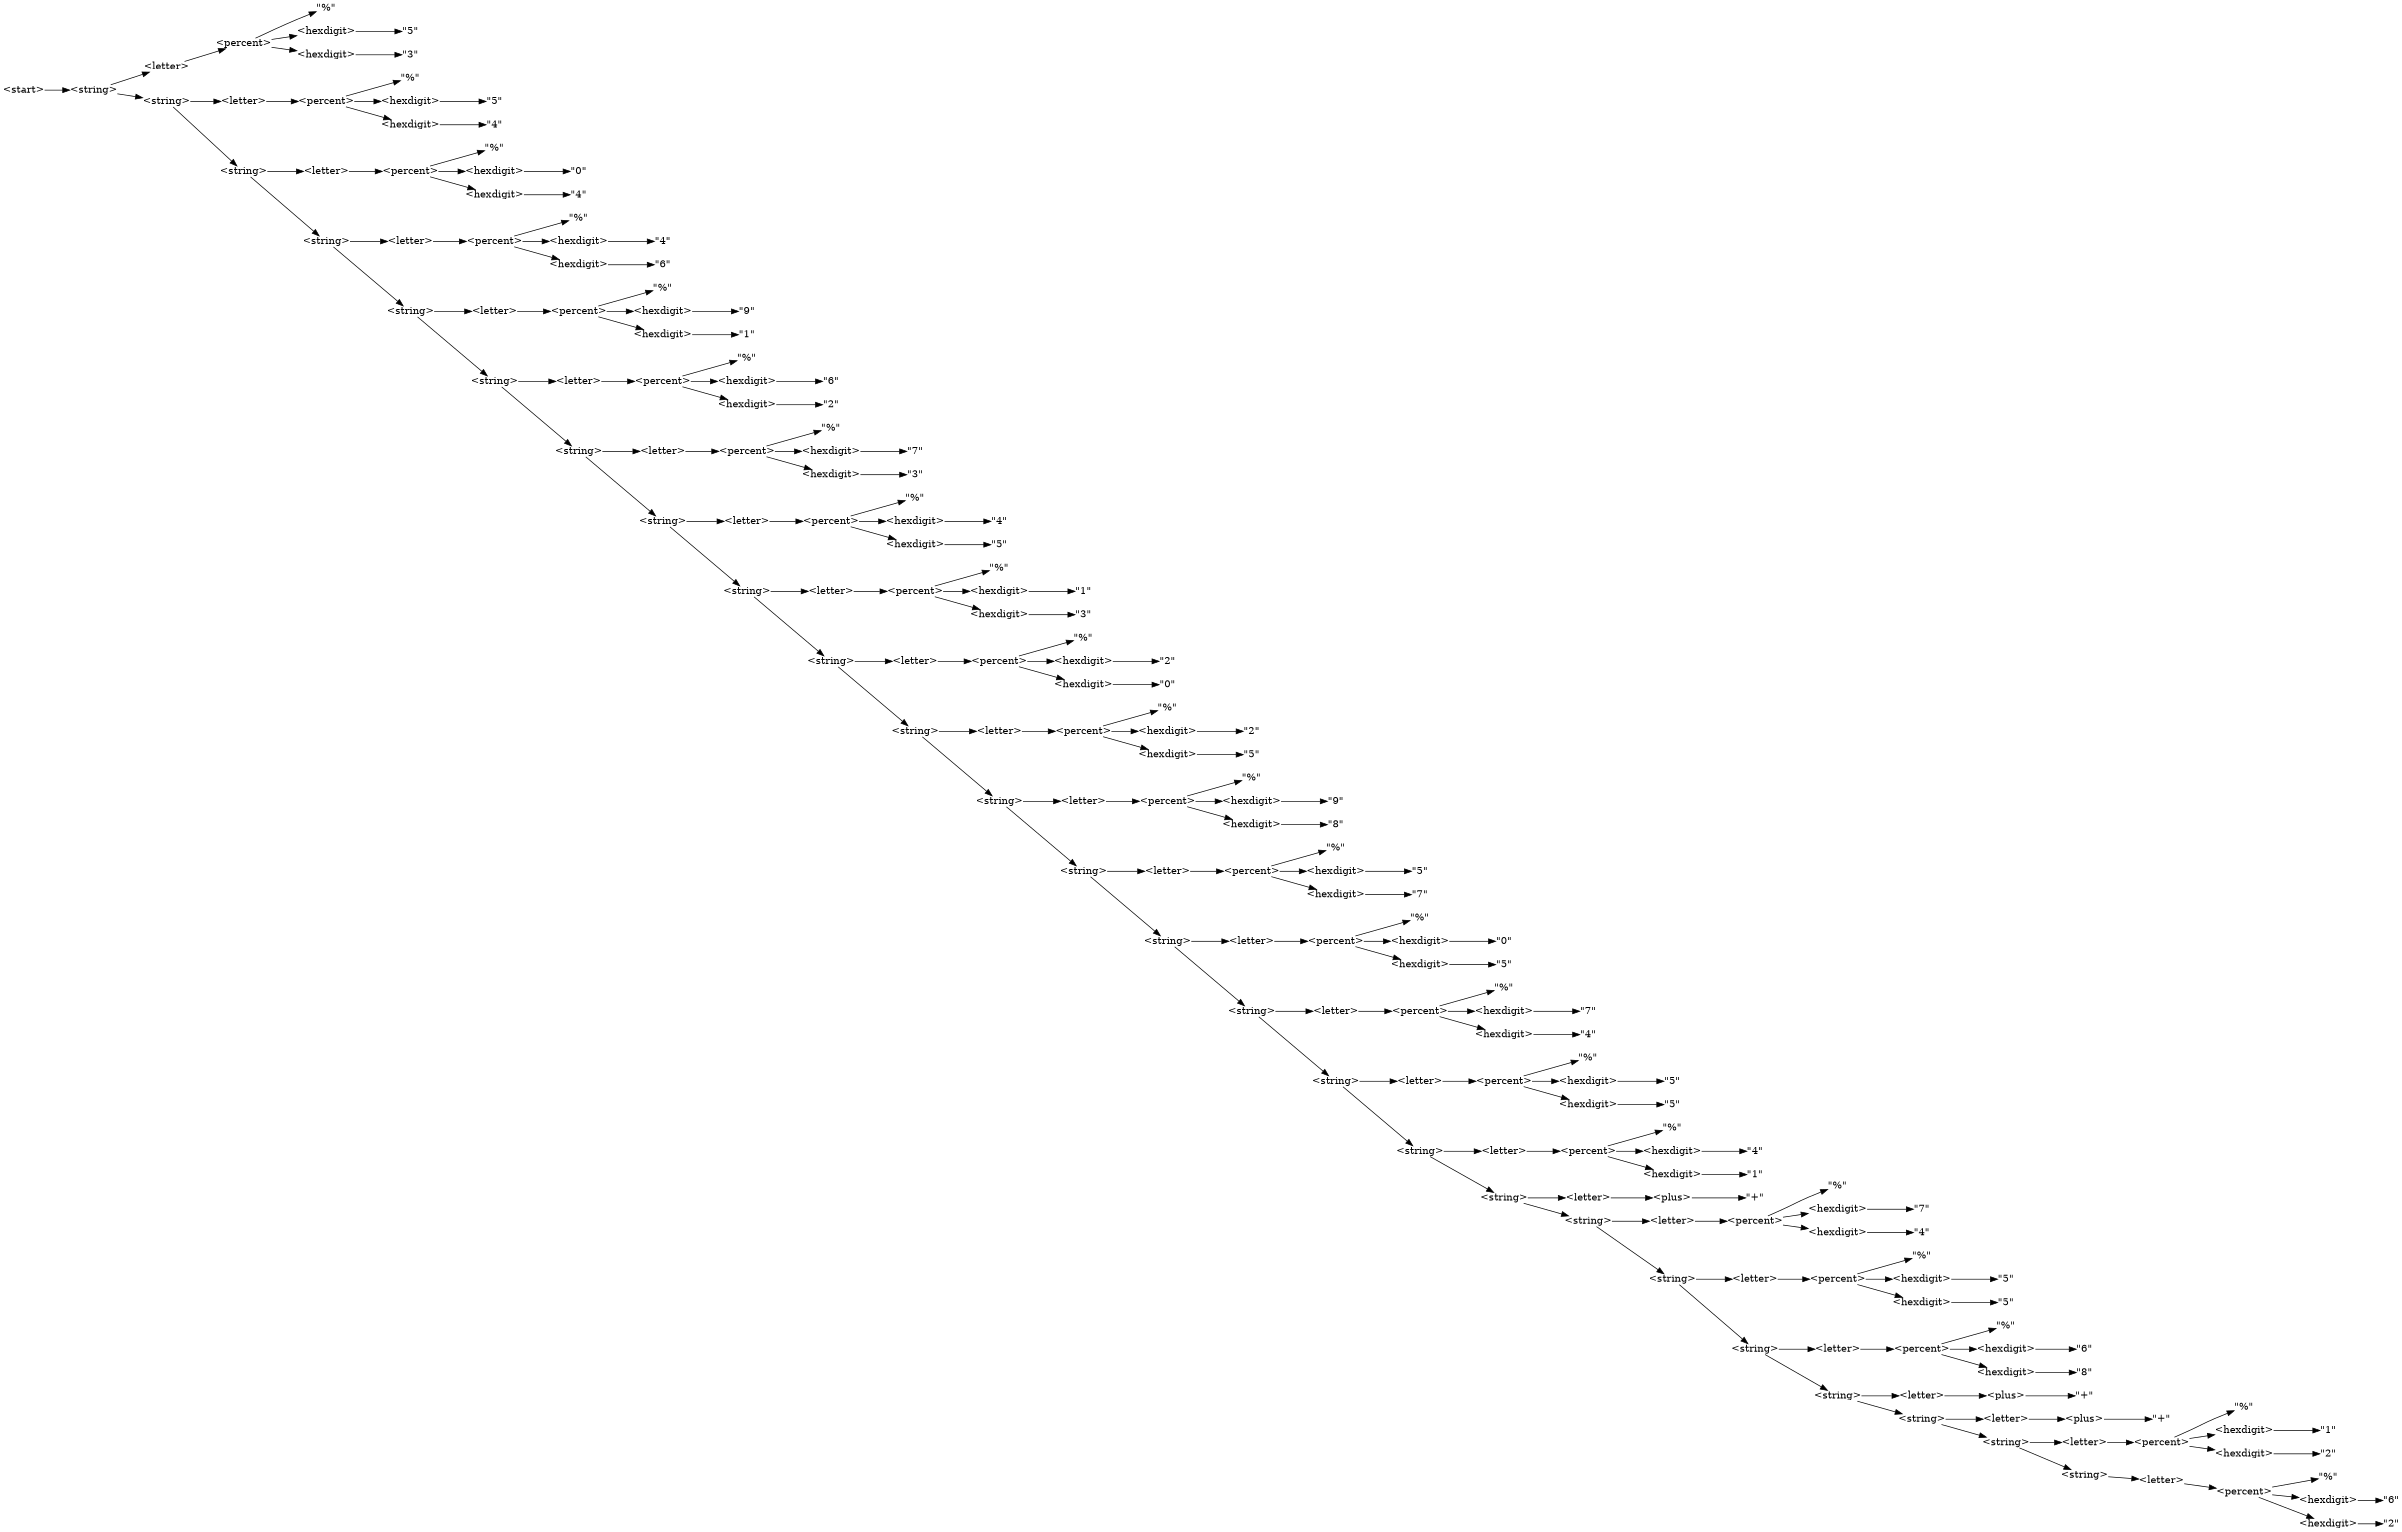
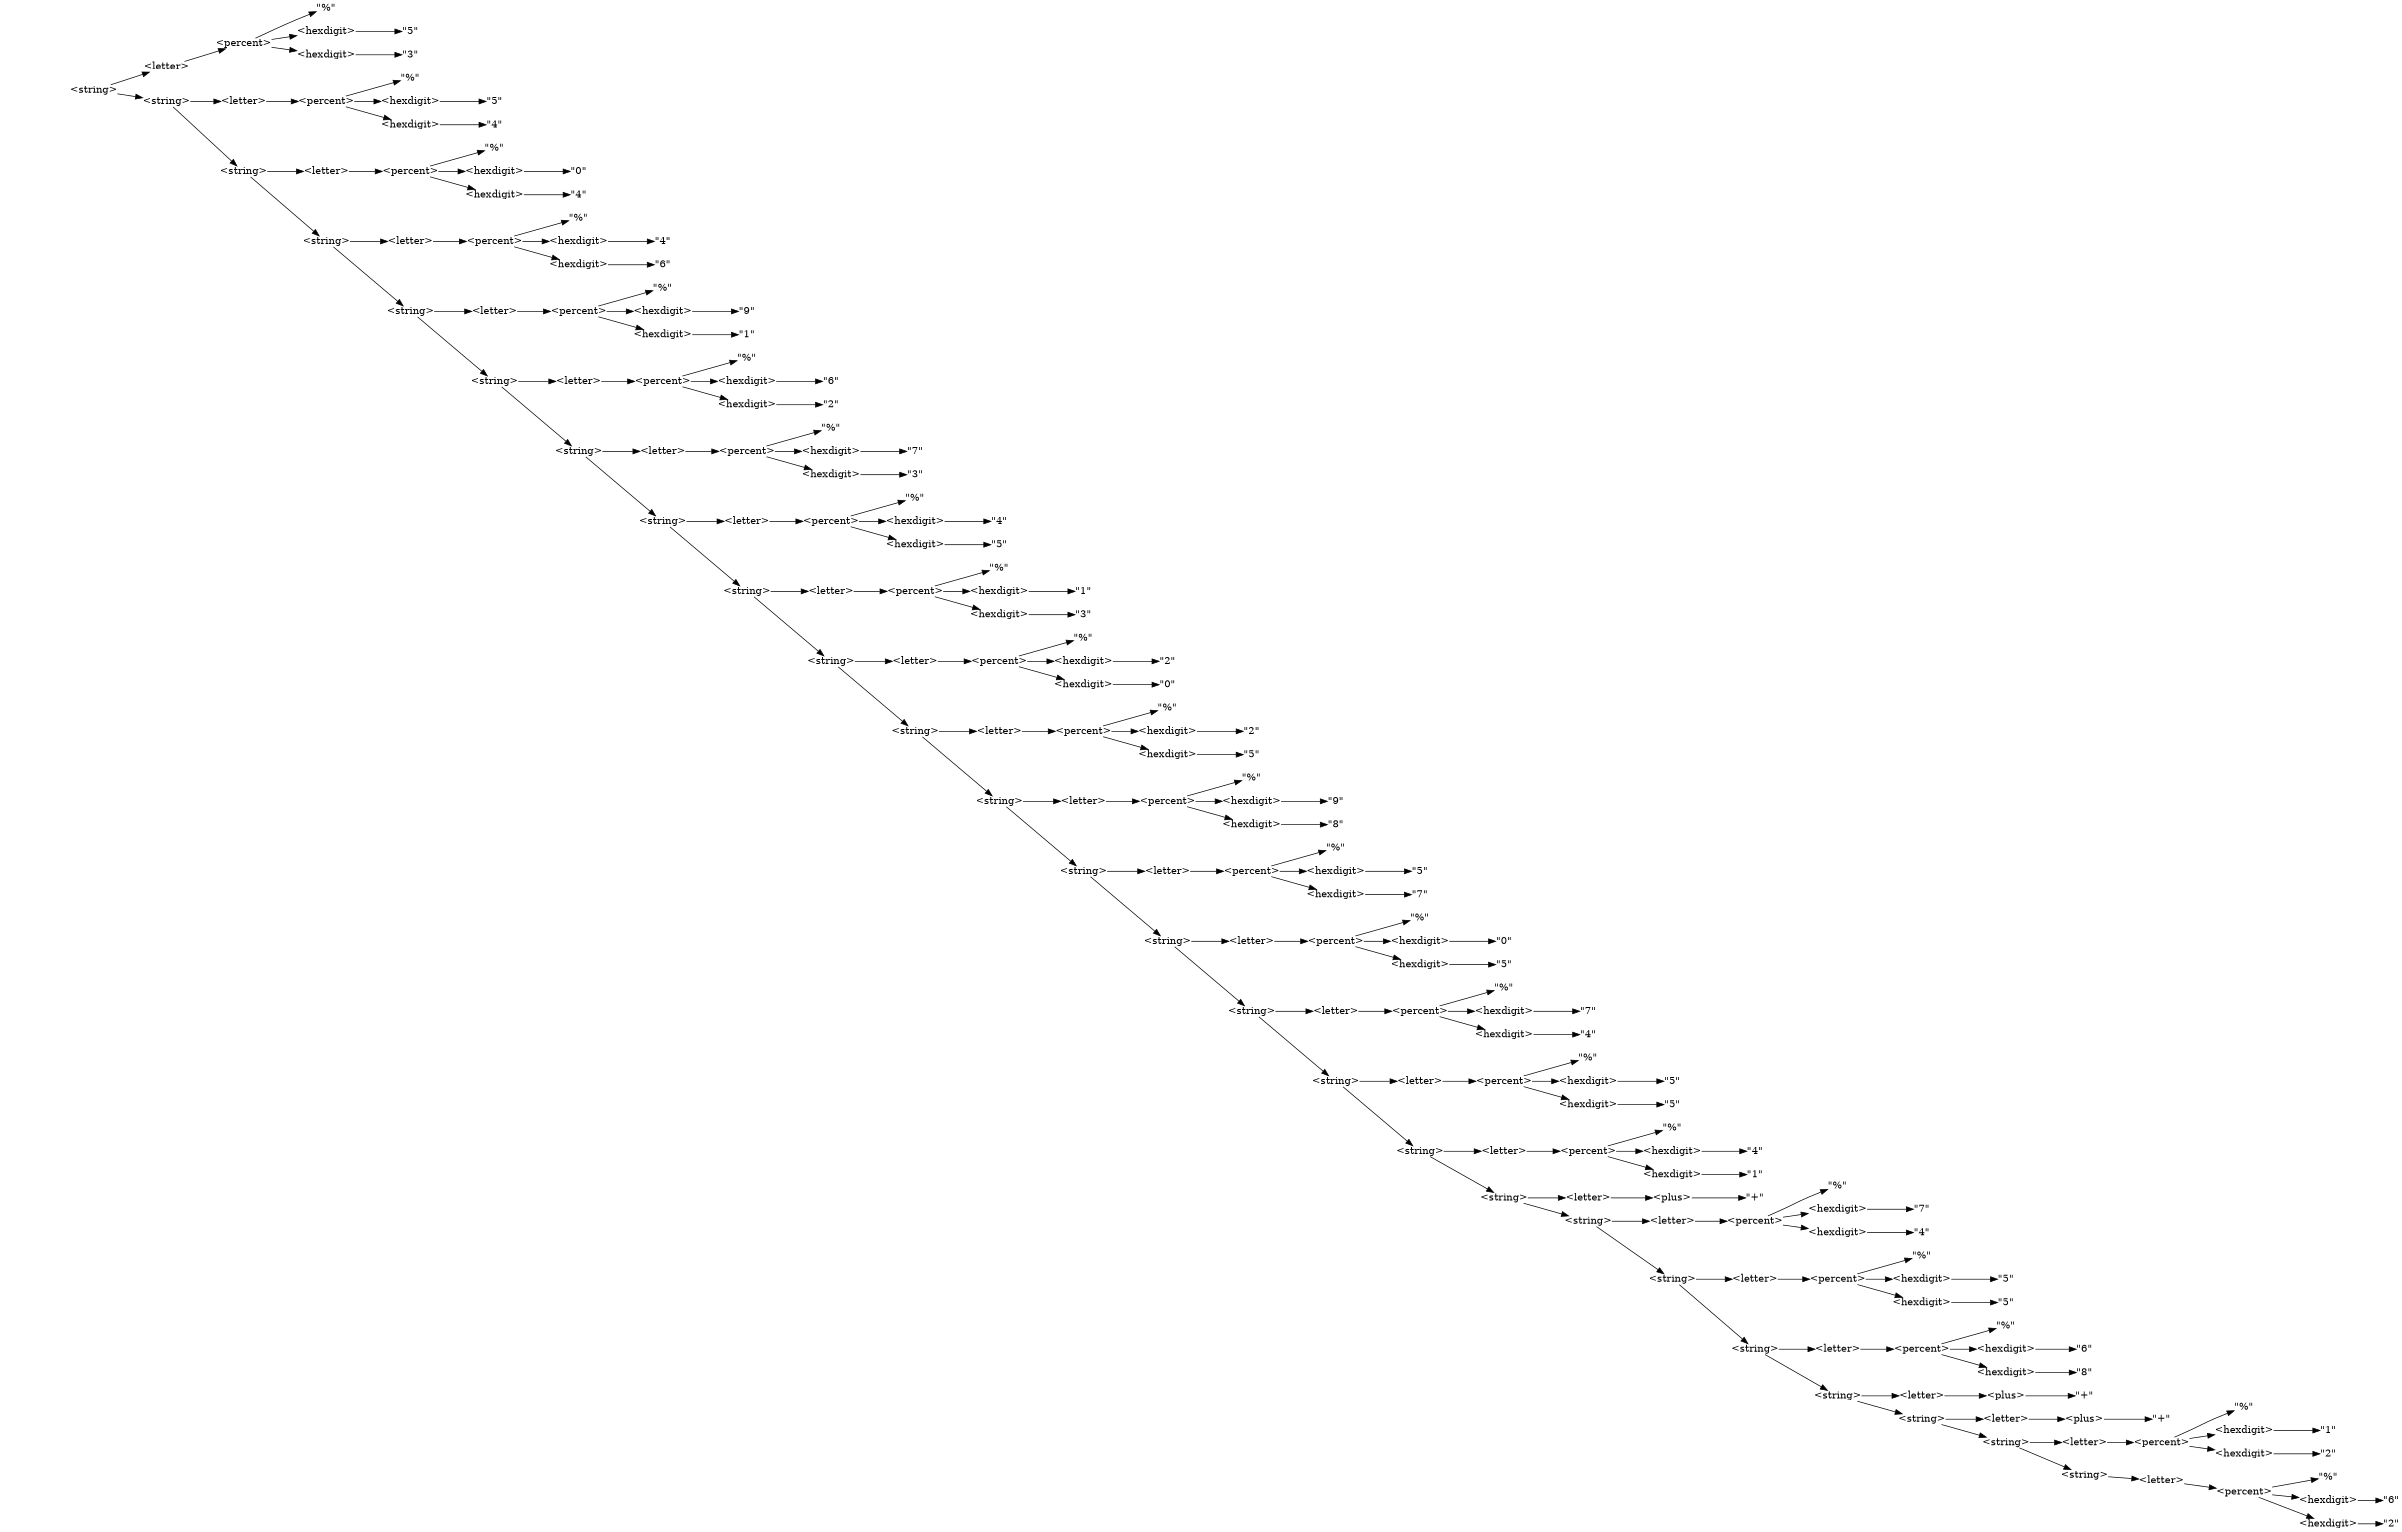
(24, 90) -> none
